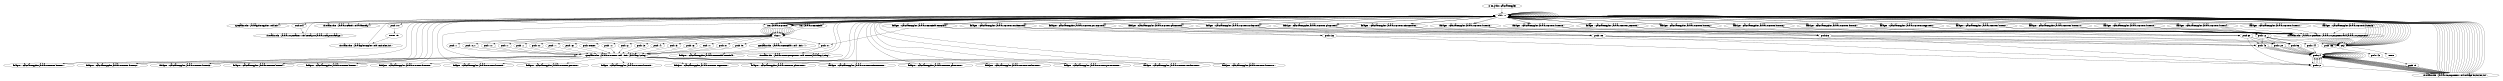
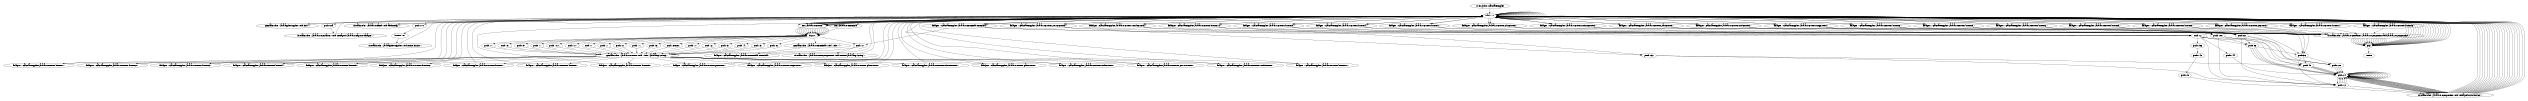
none -> (905, 17)
(2060, 37) -> (2276, 50)
(2303, 40) -> (2229, 79)
none -> (405, 65)
